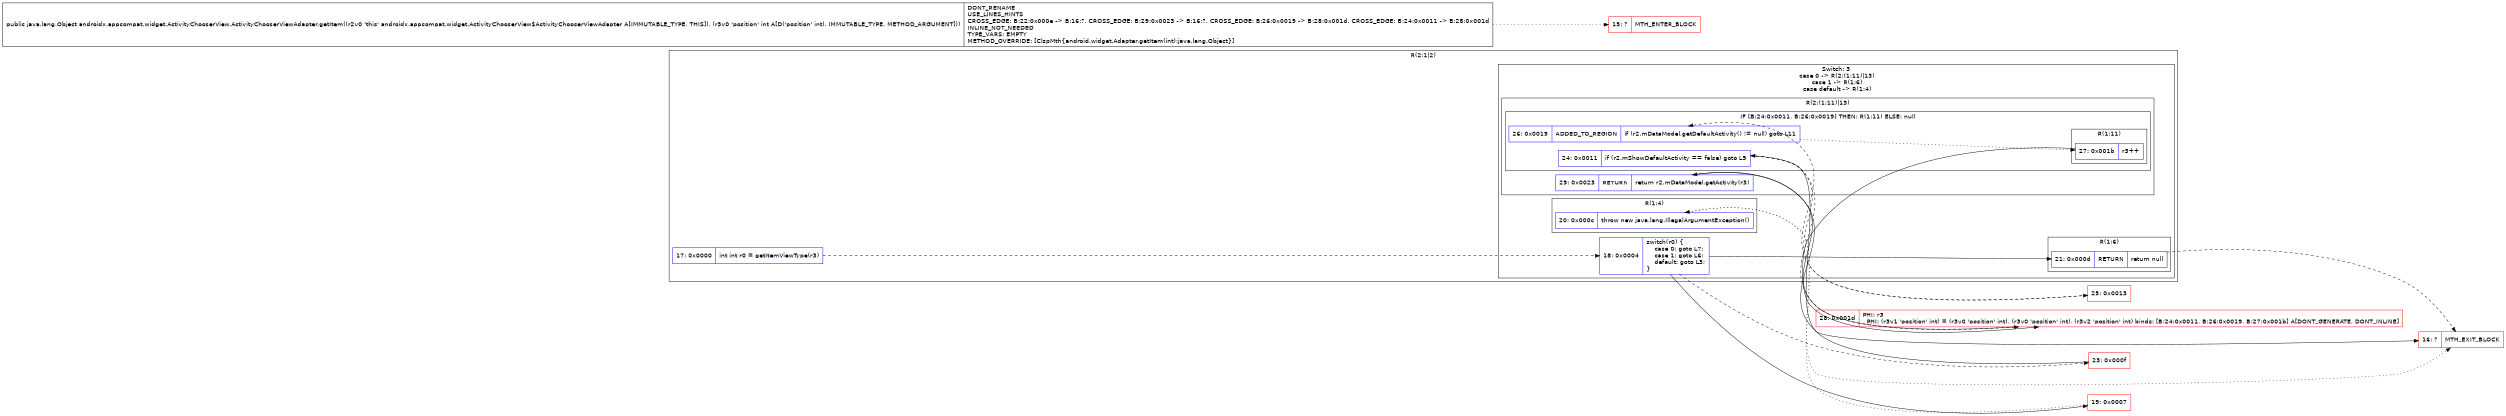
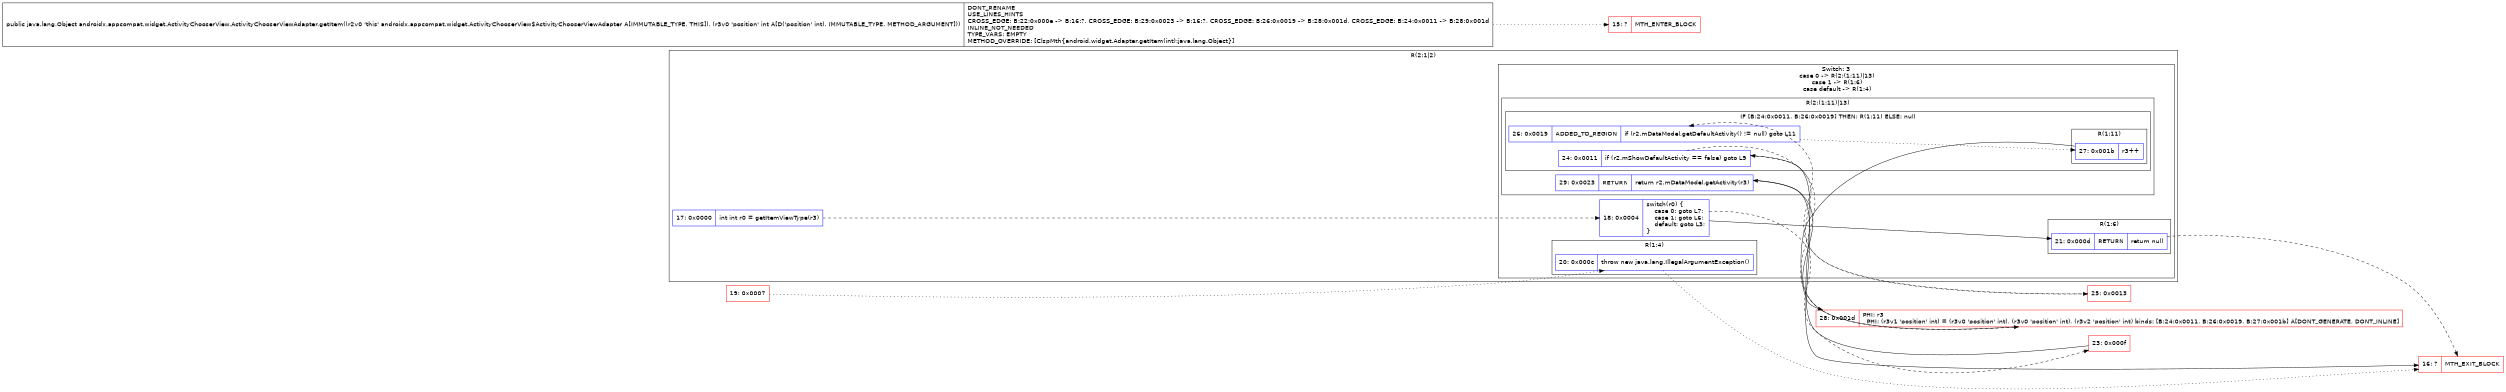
(1856, 400) -> none
